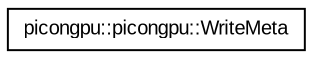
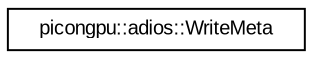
(156, 30) -> (156, 30)
